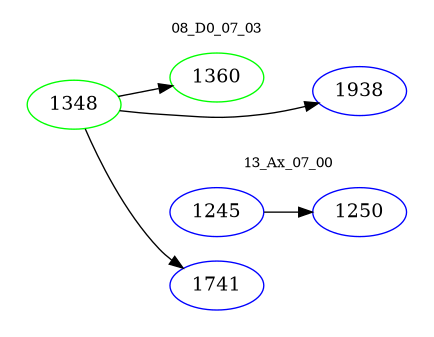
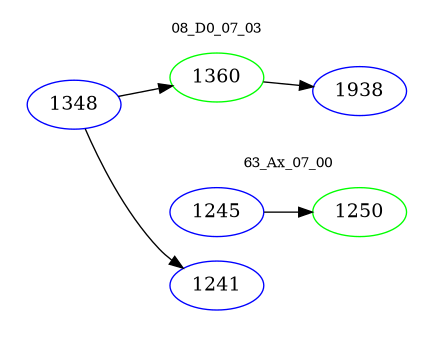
(74, 105) -> (74, 105)
(213, 117) -> (281, 84)
(288, 164) -> (288, 164)
(360, 212) -> (360, 212)
(217, 286) -> (217, 286)
